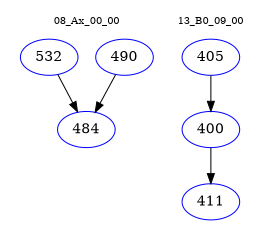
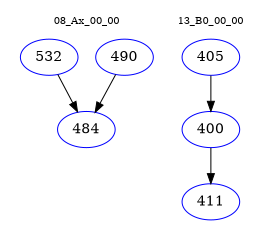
(211, 22) -> (211, 22)
